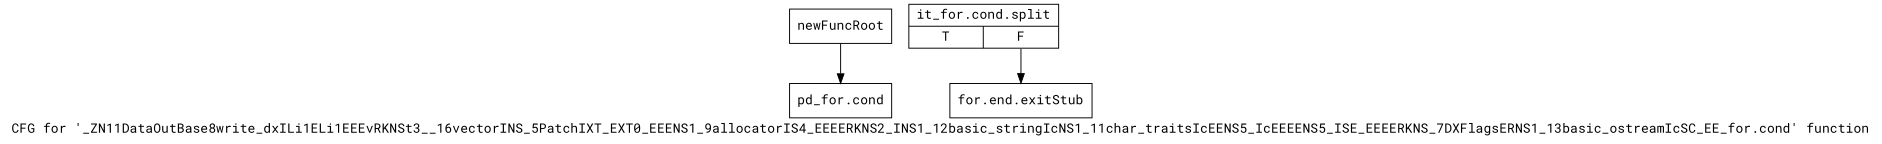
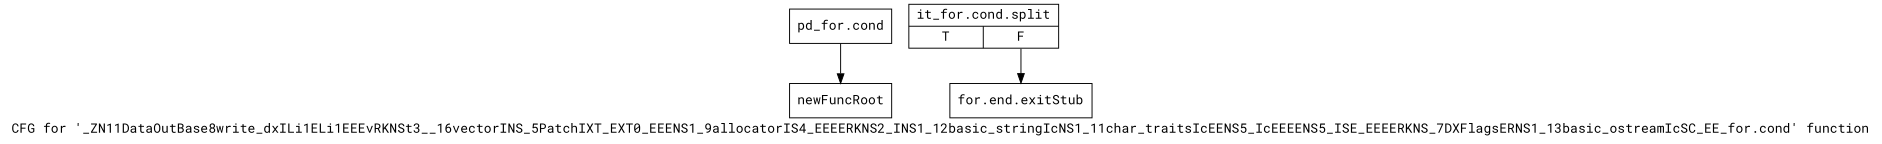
(841, 59) -> (841, 59)
